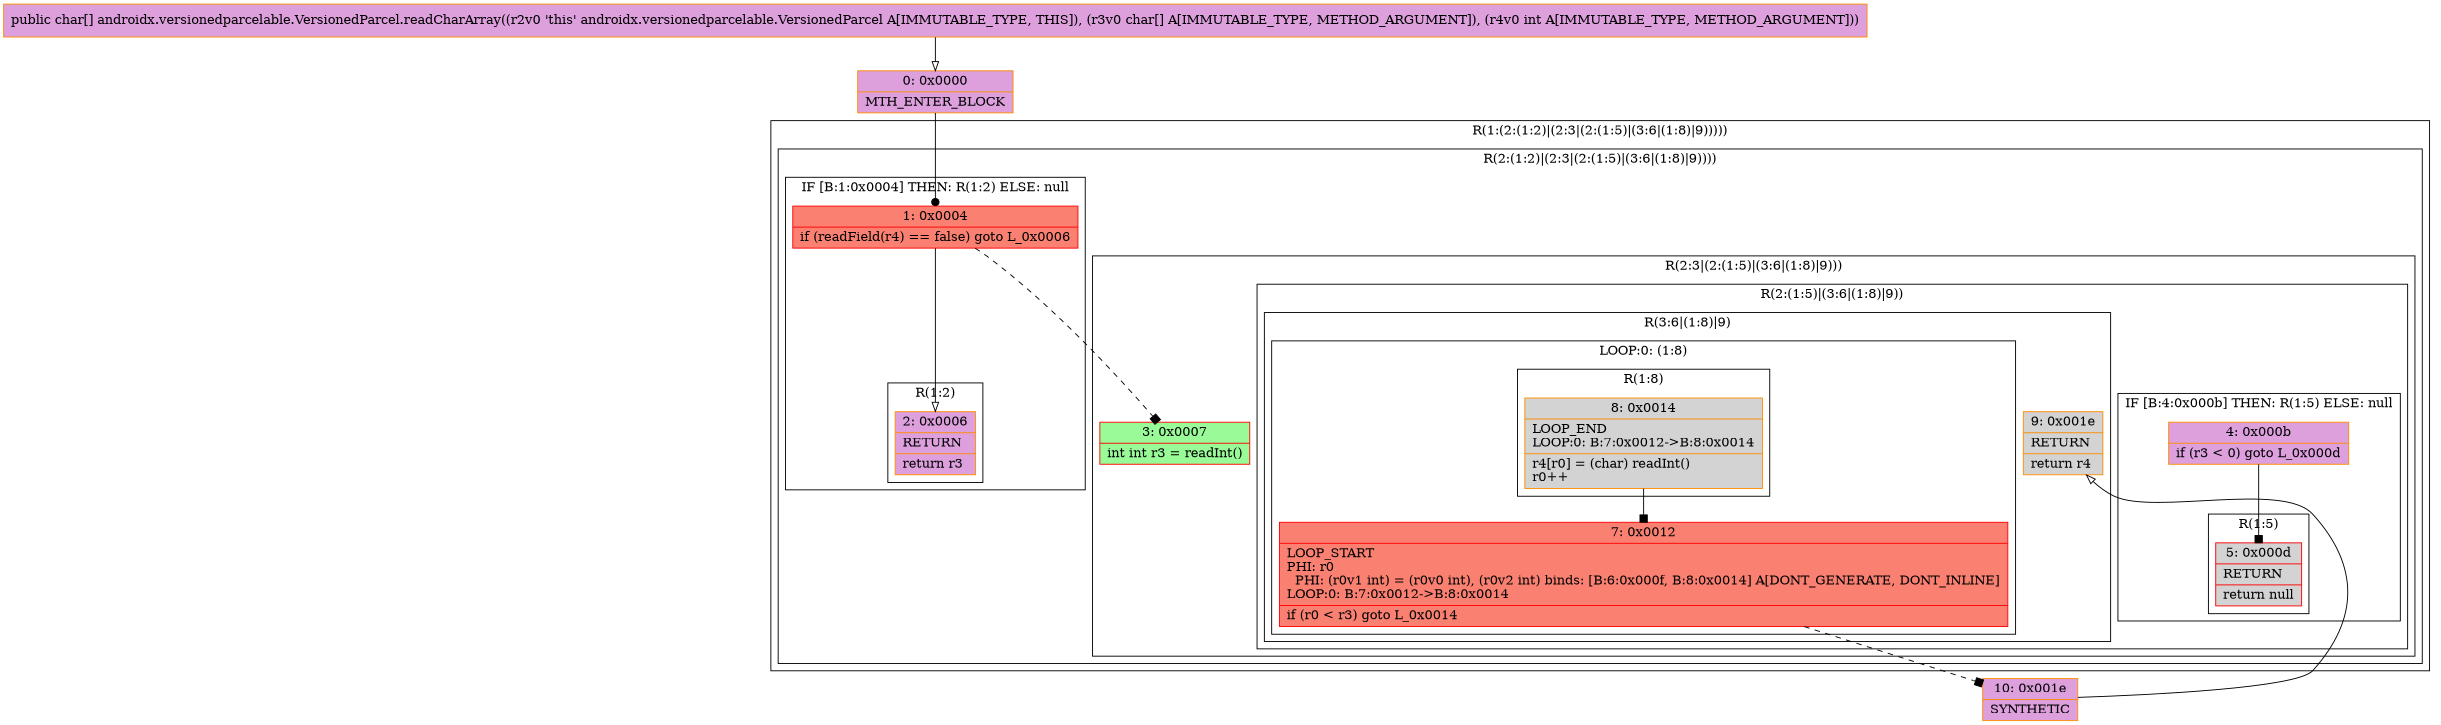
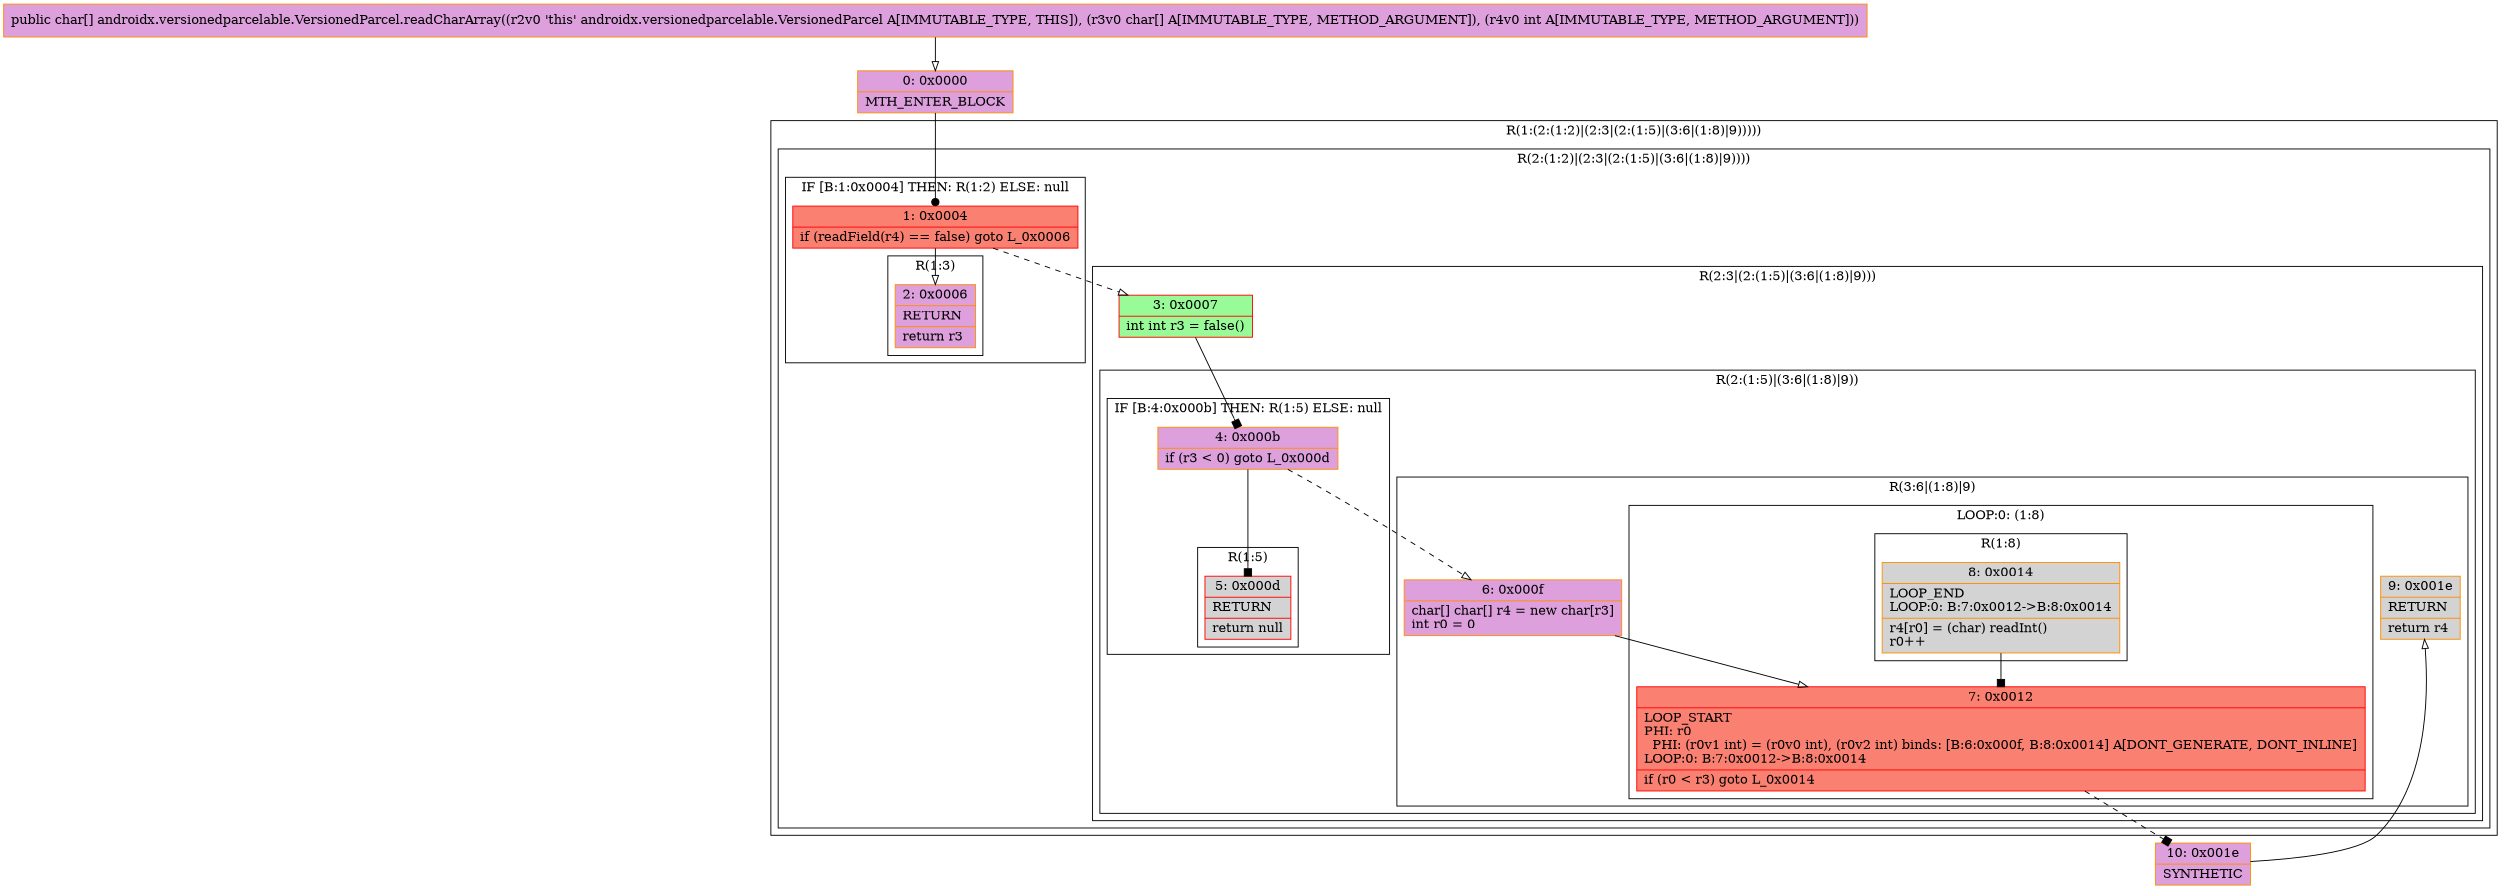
(1068, 327) -> (1056, 270)
none -> (1215, 378)
(935, 393) -> (935, 266)
(1175, 453) -> (1186, 326)
none -> (1513, 608)
